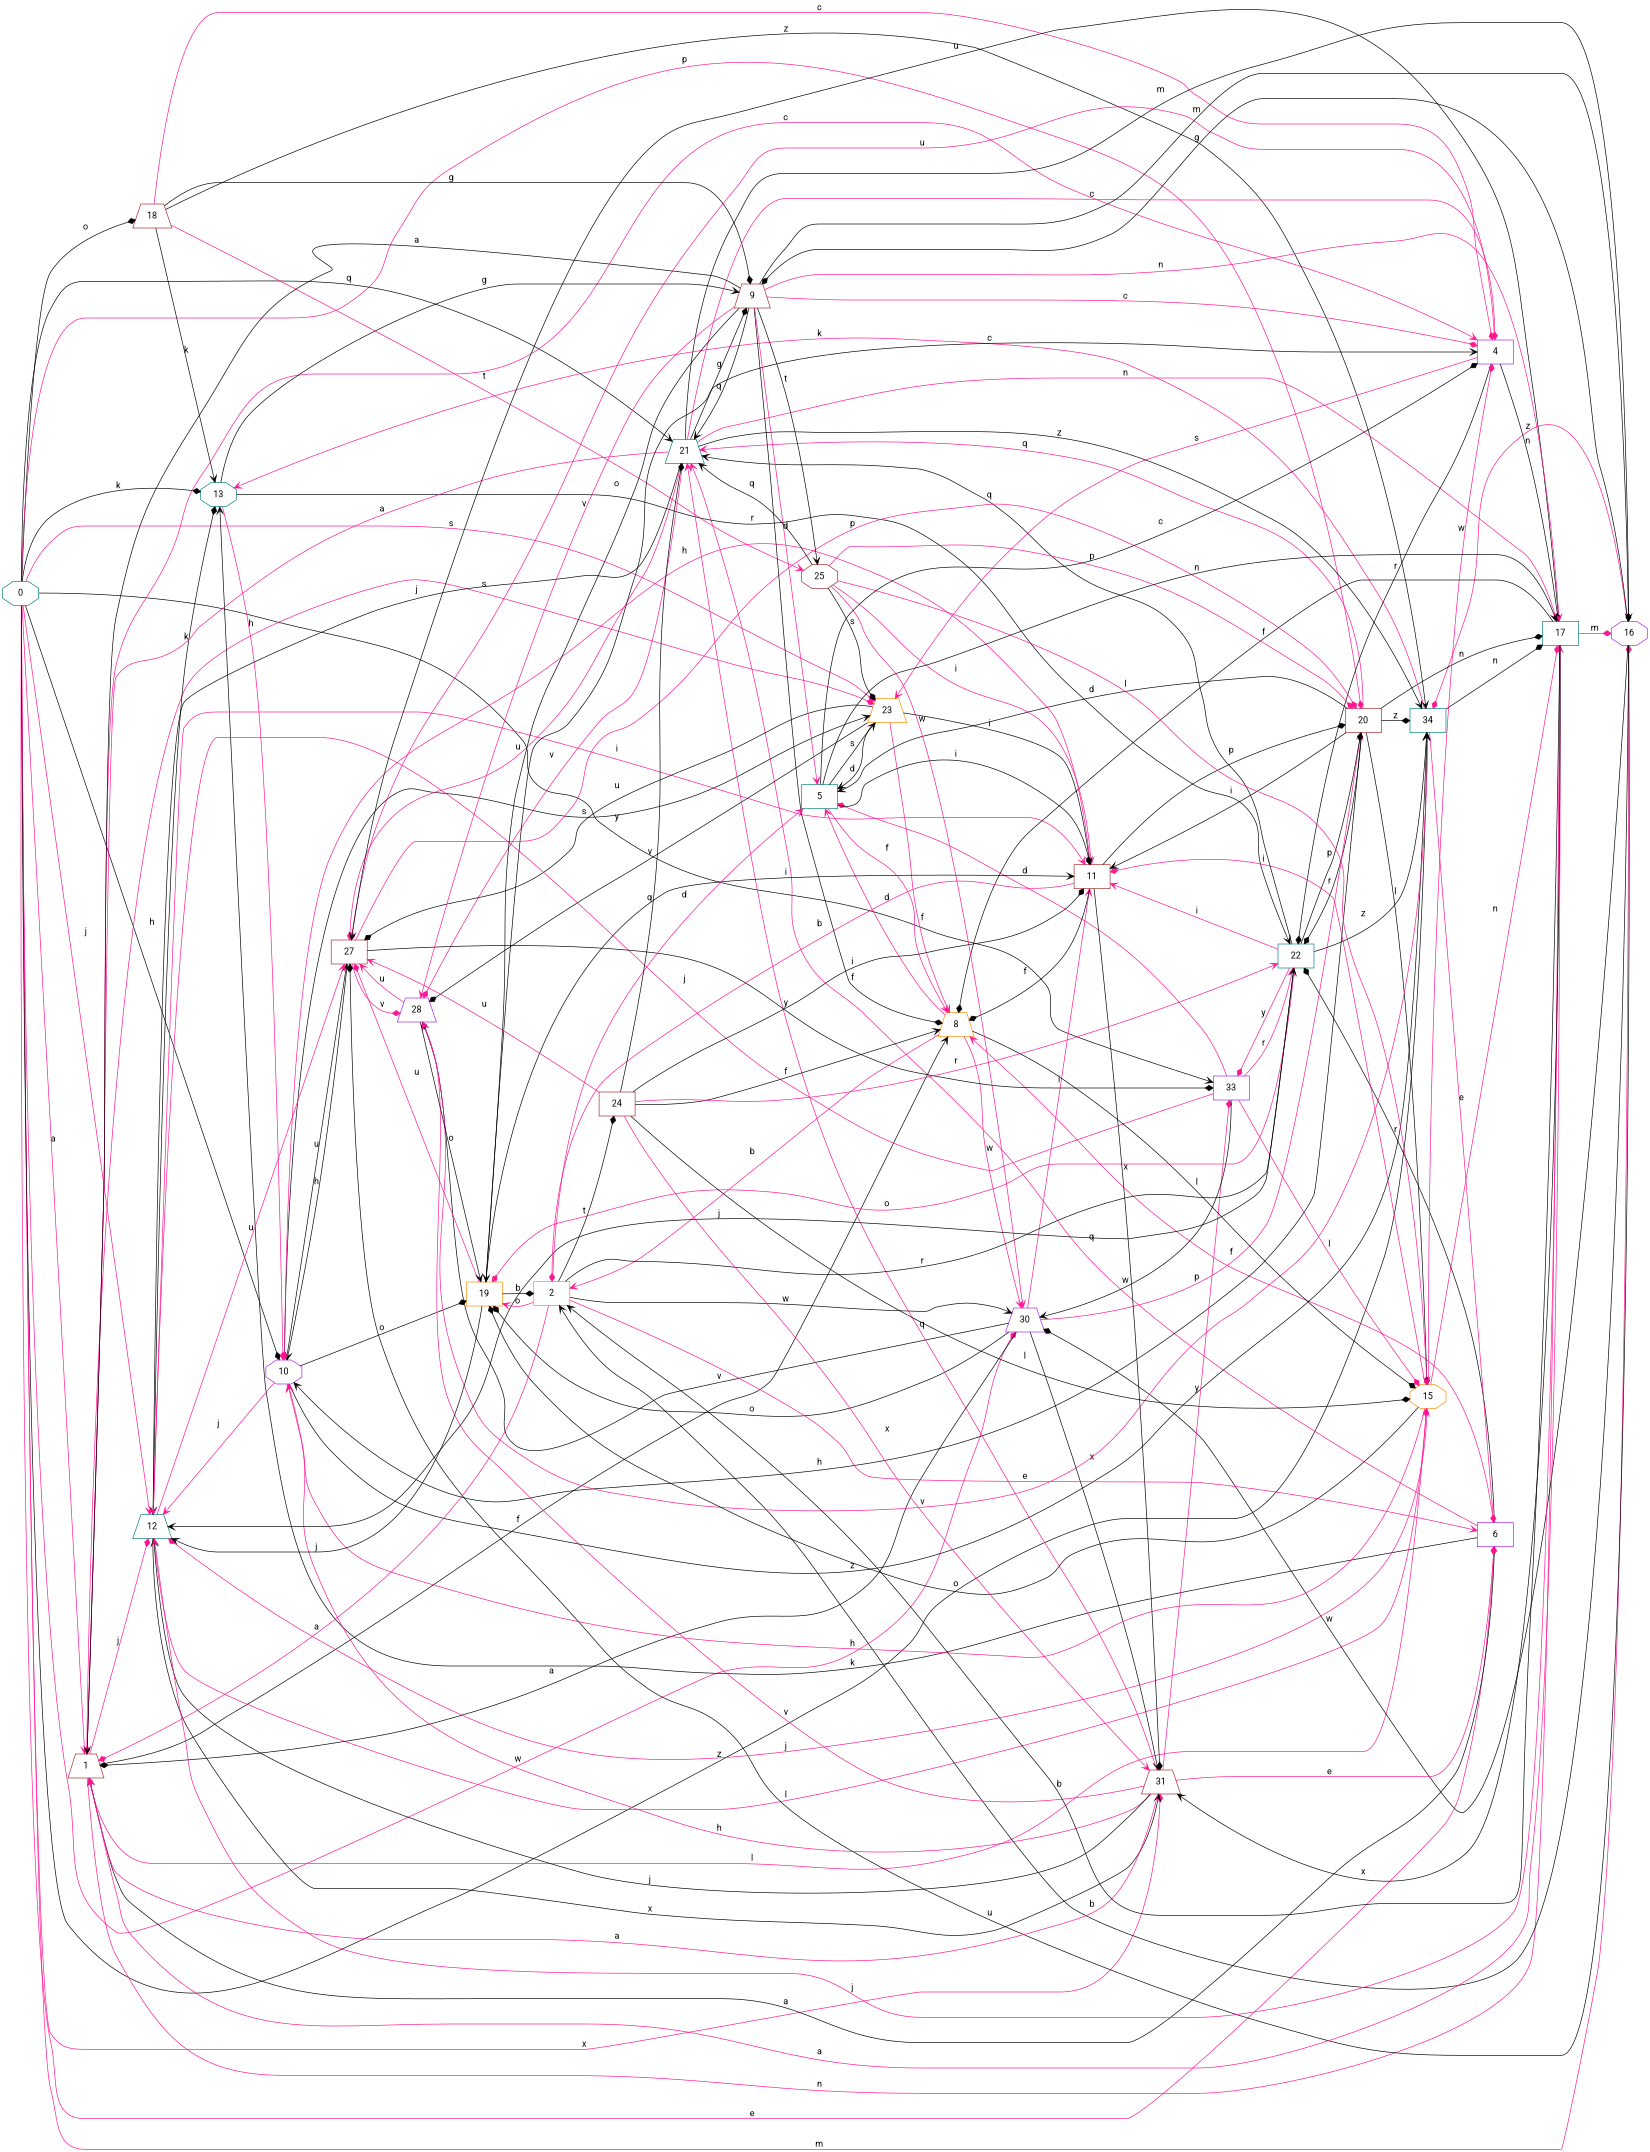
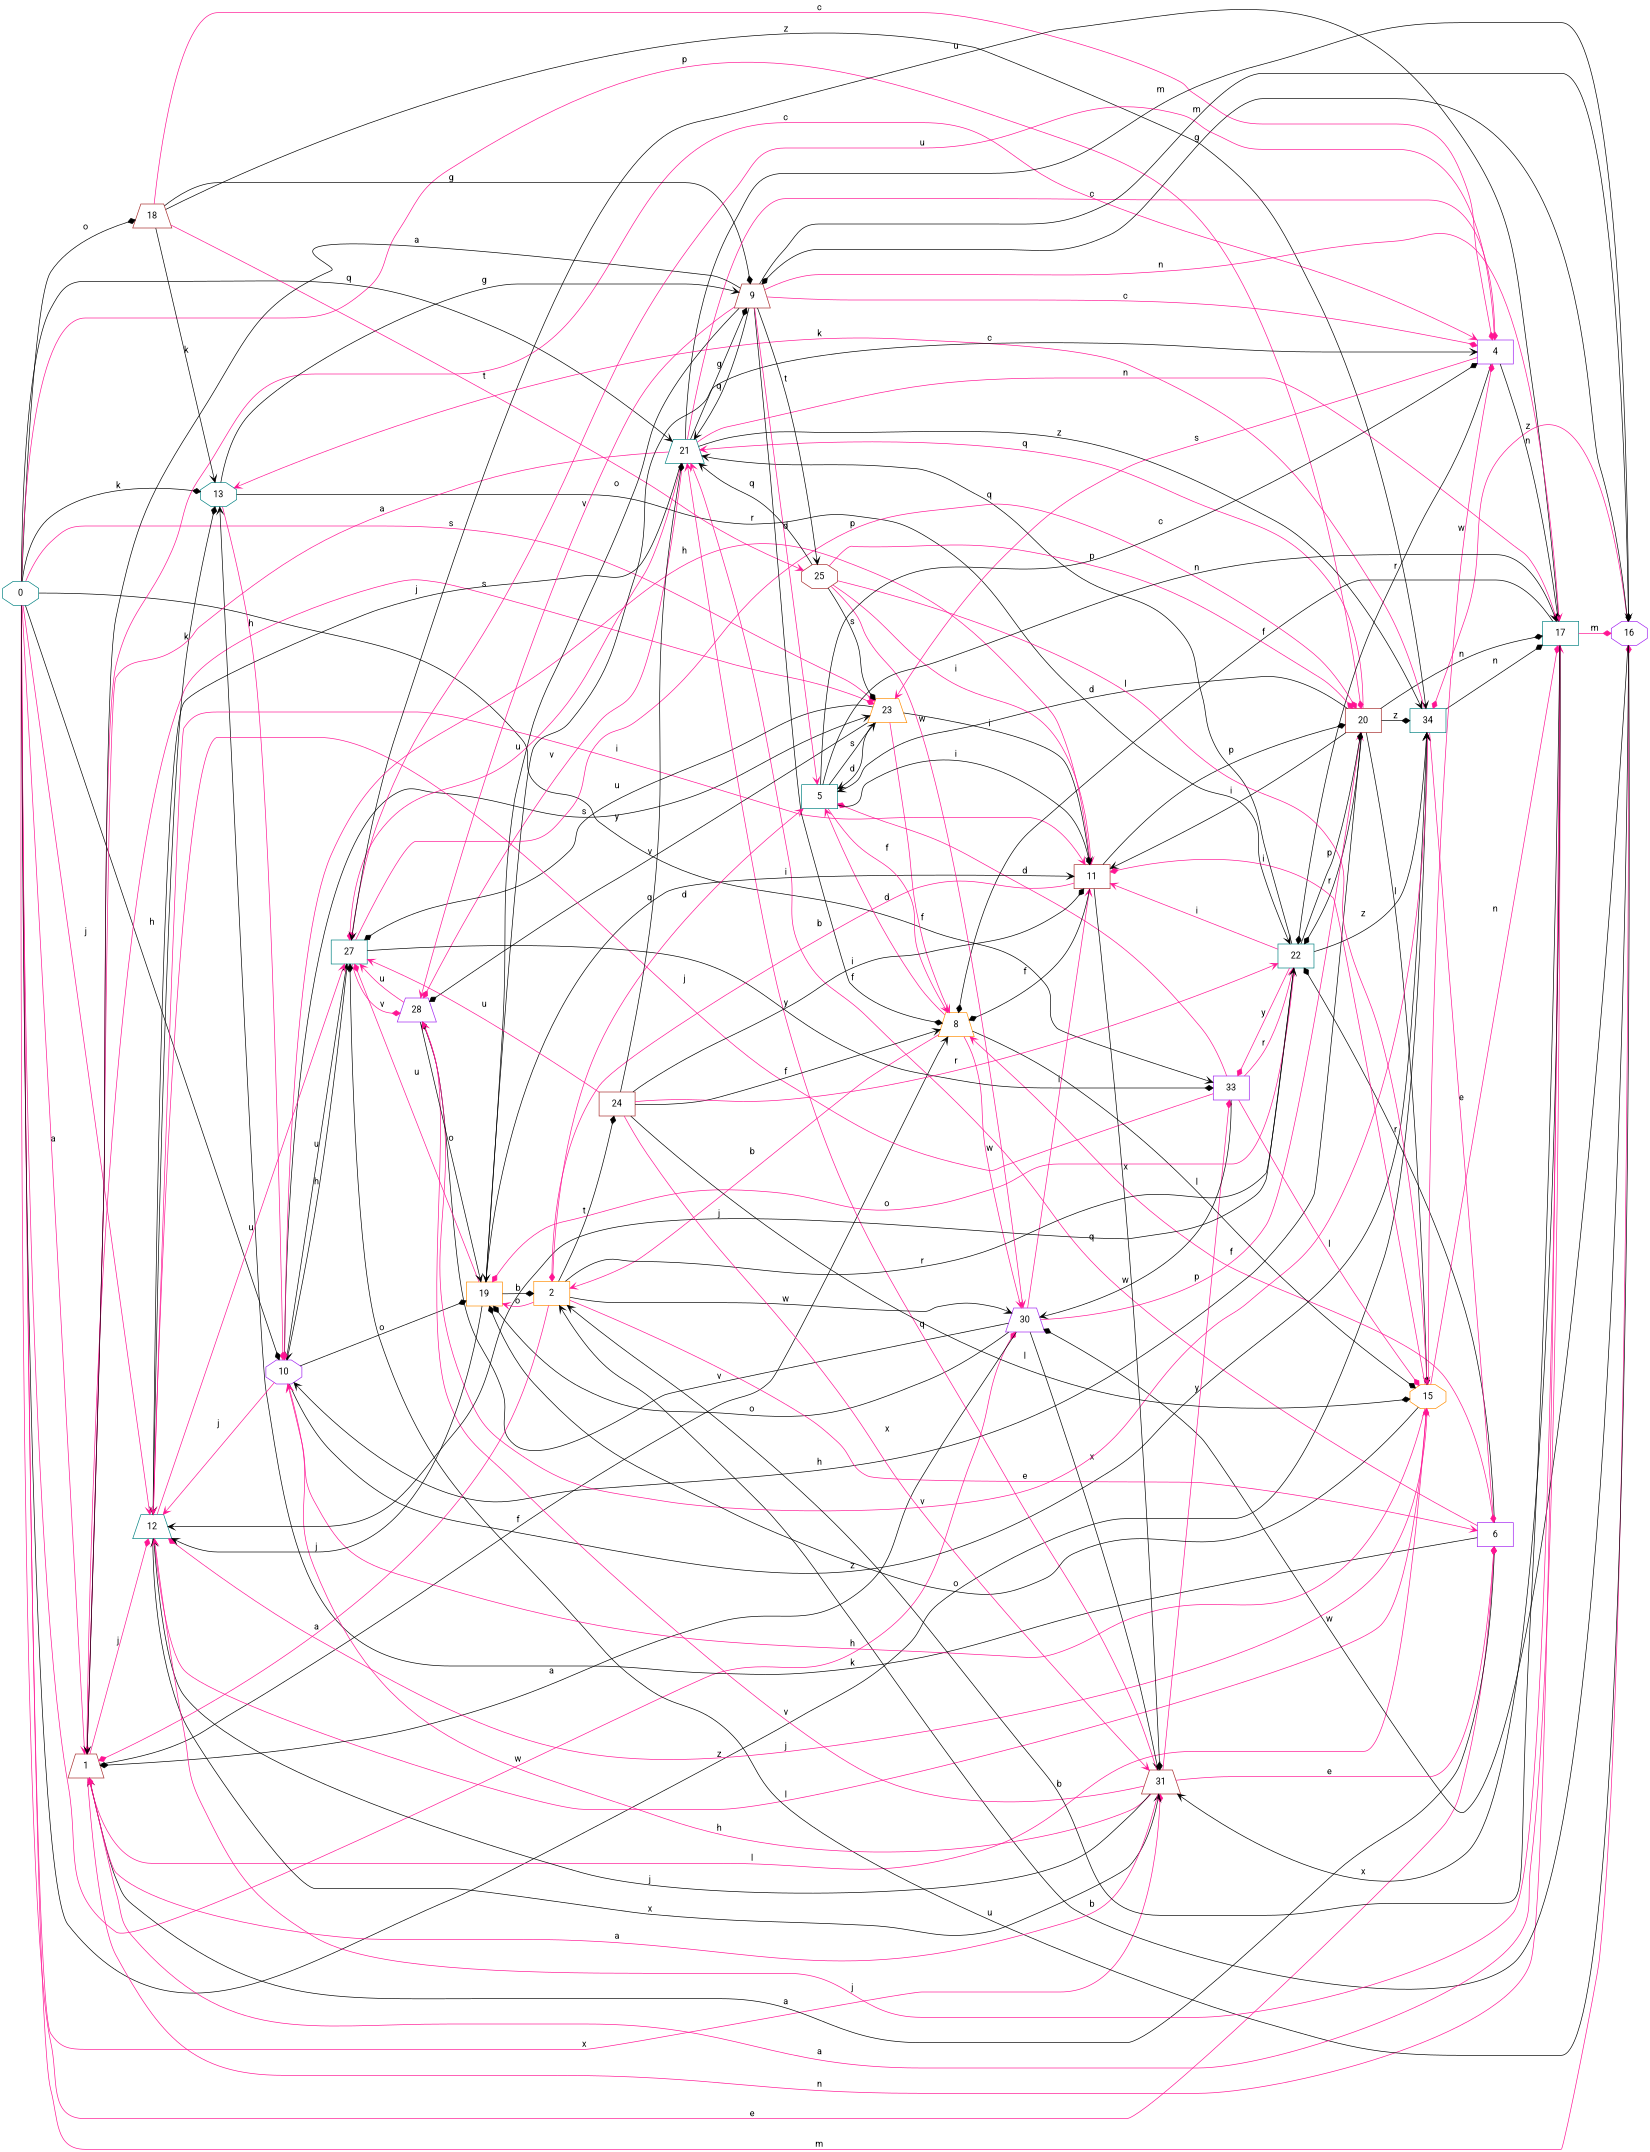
(349, 952) -> (349, 952)
